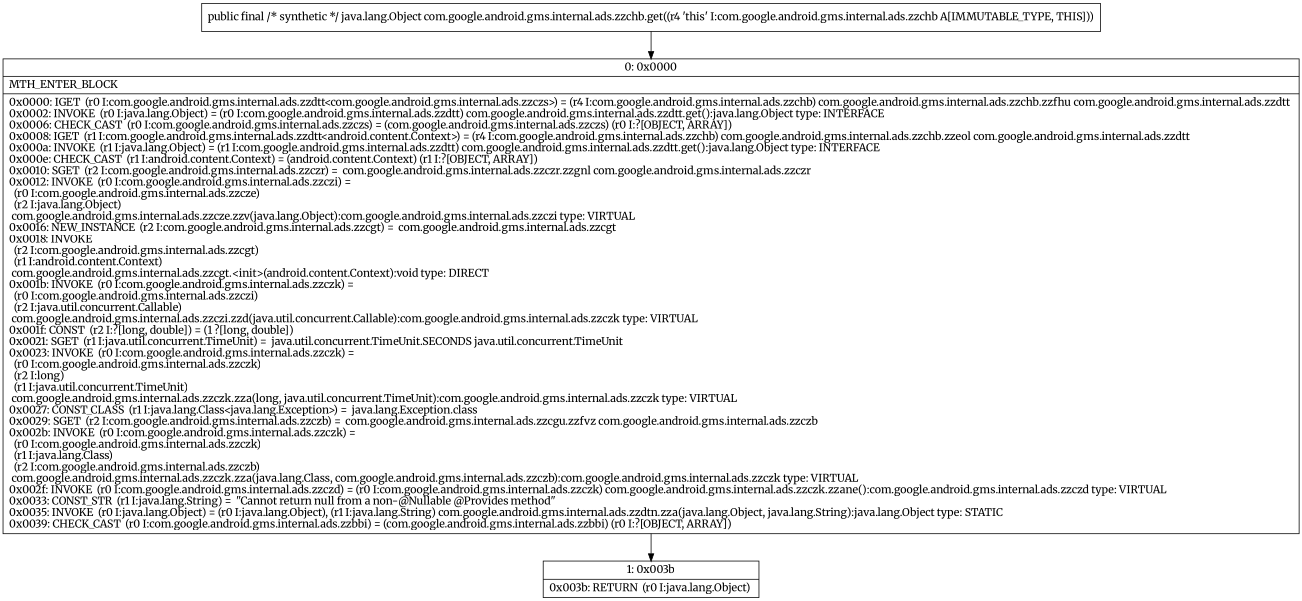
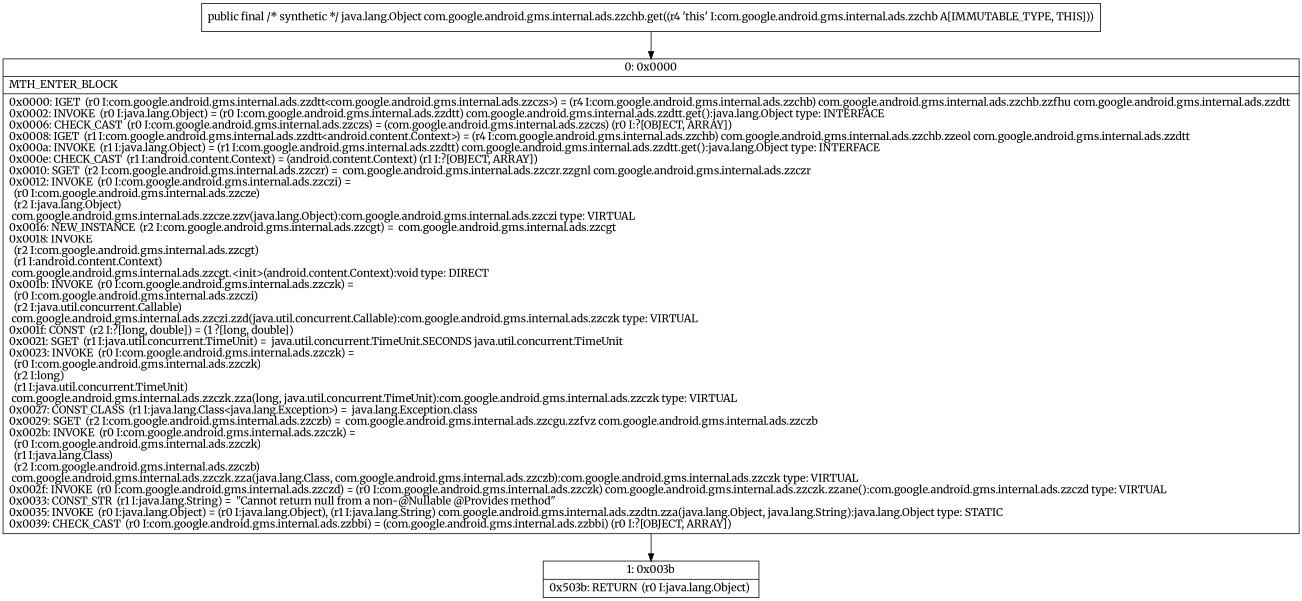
(651, 588) -> (651, 588)
